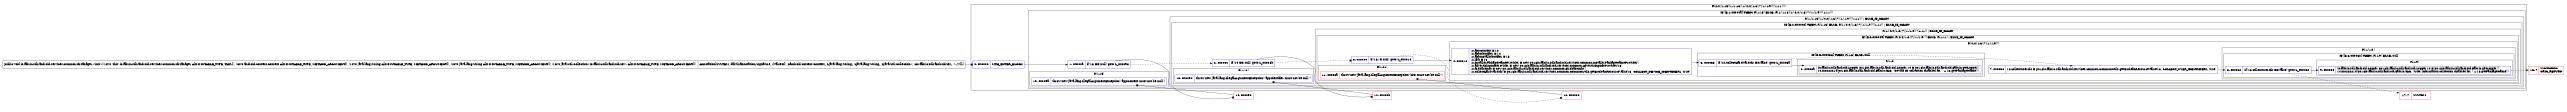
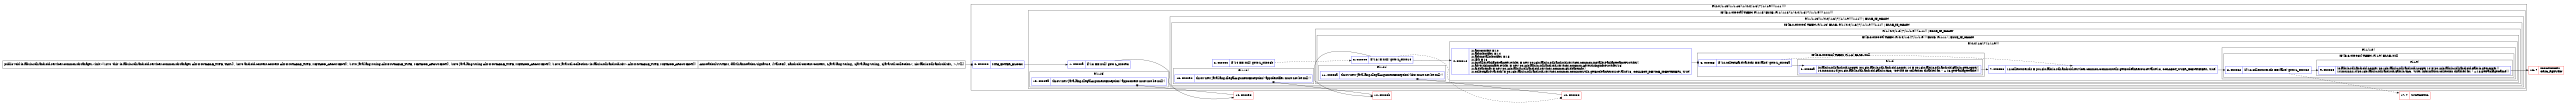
(1312, 61) -> (1312, 61)
(1694, 63) -> (1694, 63)
(1168, 64) -> none
(1311, 66) -> (1319, 59)
none -> (1984, 69)
(2549, 69) -> (2550, 69)
(1167, 70) -> (1167, 70)
(2519, 70) -> (2519, 70)
(1382, 75) -> (1382, 75)
(2420, 96) -> (2420, 96)
